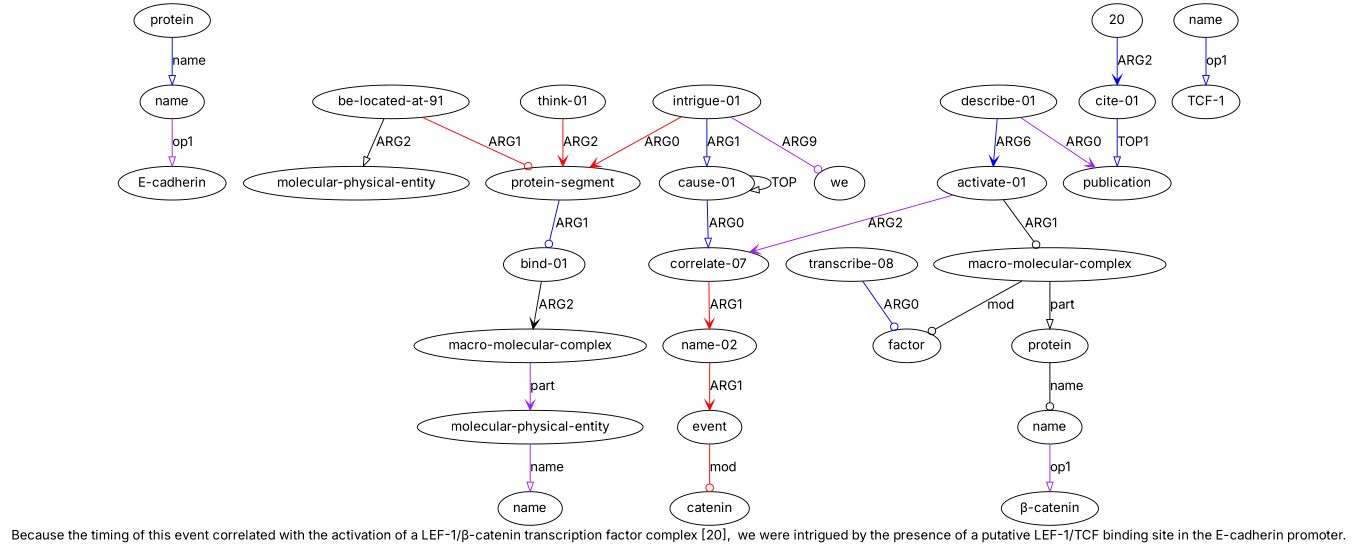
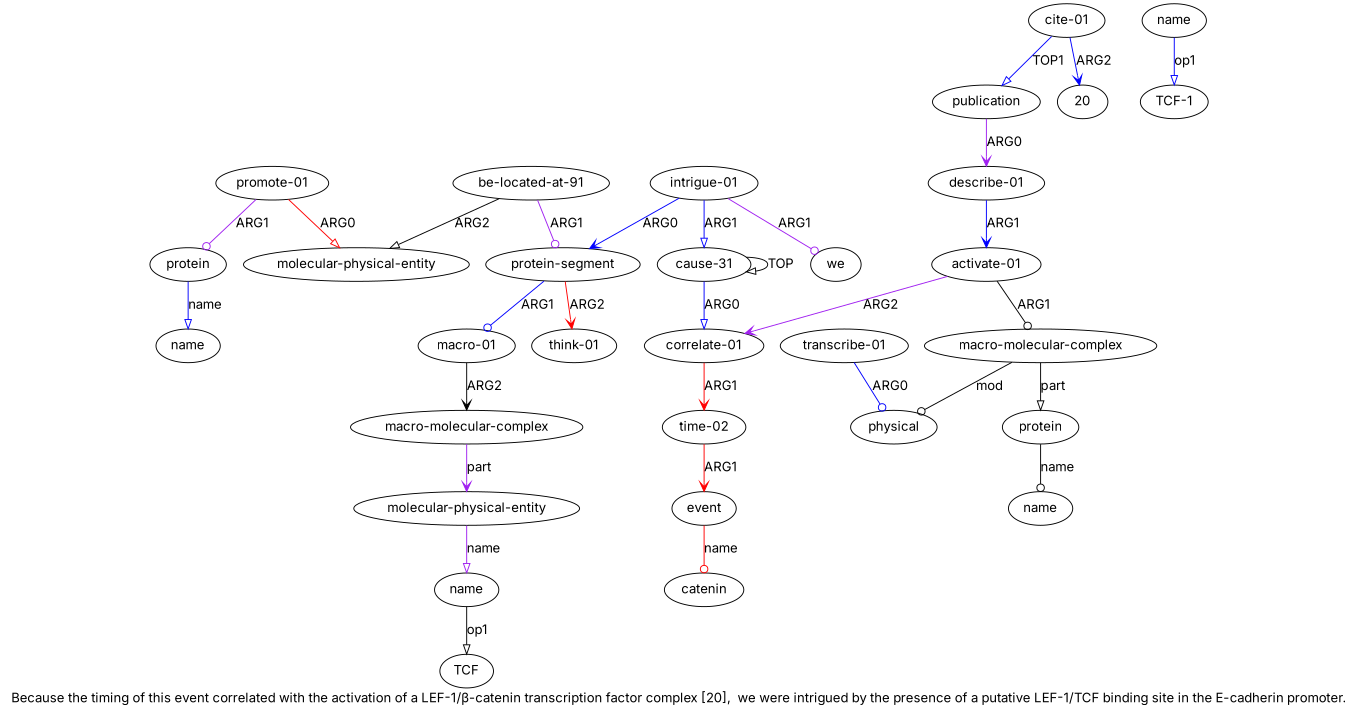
(1117, 57) -> (1074, 57)
(563, 138) -> (568, 300)
(640, 140) -> (638, 221)
(1054, 140) -> (986, 138)
(473, 141) -> (546, 220)
(800, 143) -> (795, 224)
(1014, 143) -> (1003, 224)
(172, 183) -> none
none -> (272, 183)
(707, 183) -> (704, 265)
(544, 265) -> (467, 346)
(709, 265) -> (704, 346)
(852, 265) -> (844, 346)
(710, 346) -> (704, 427)
(907, 346) -> (894, 427)
(723, 468) -> (721, 549)
(1050, 508) -> none
none -> (467, 671)
